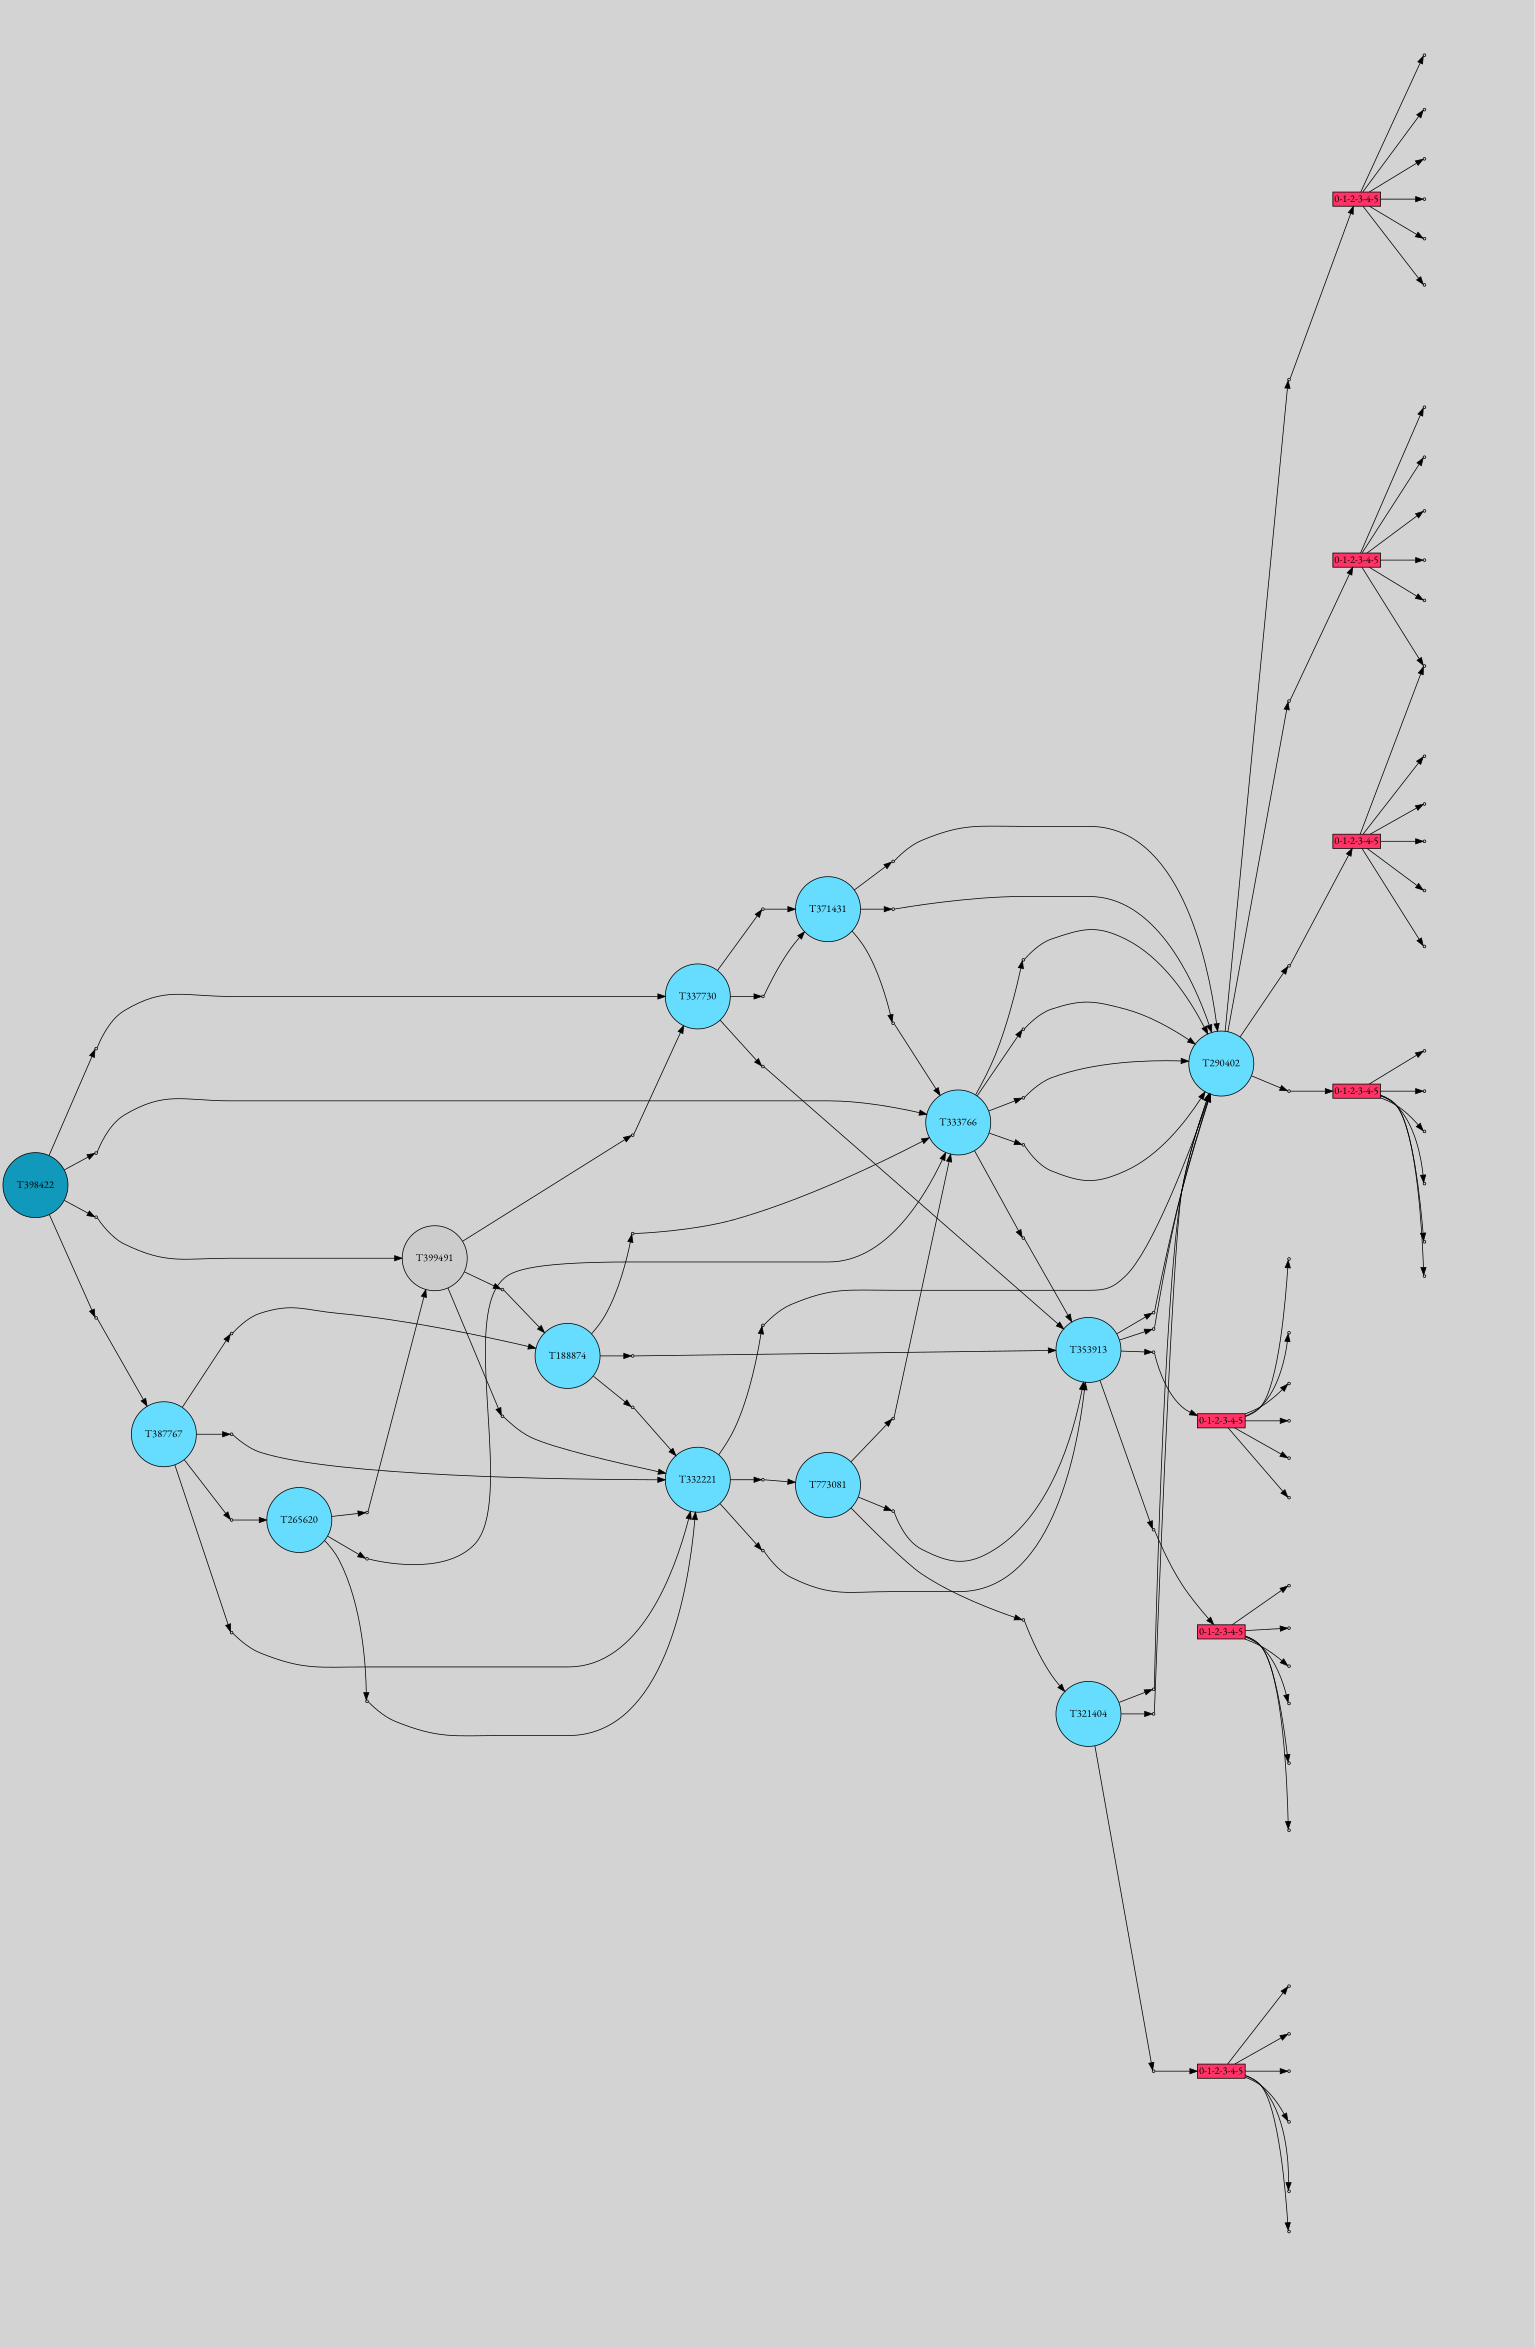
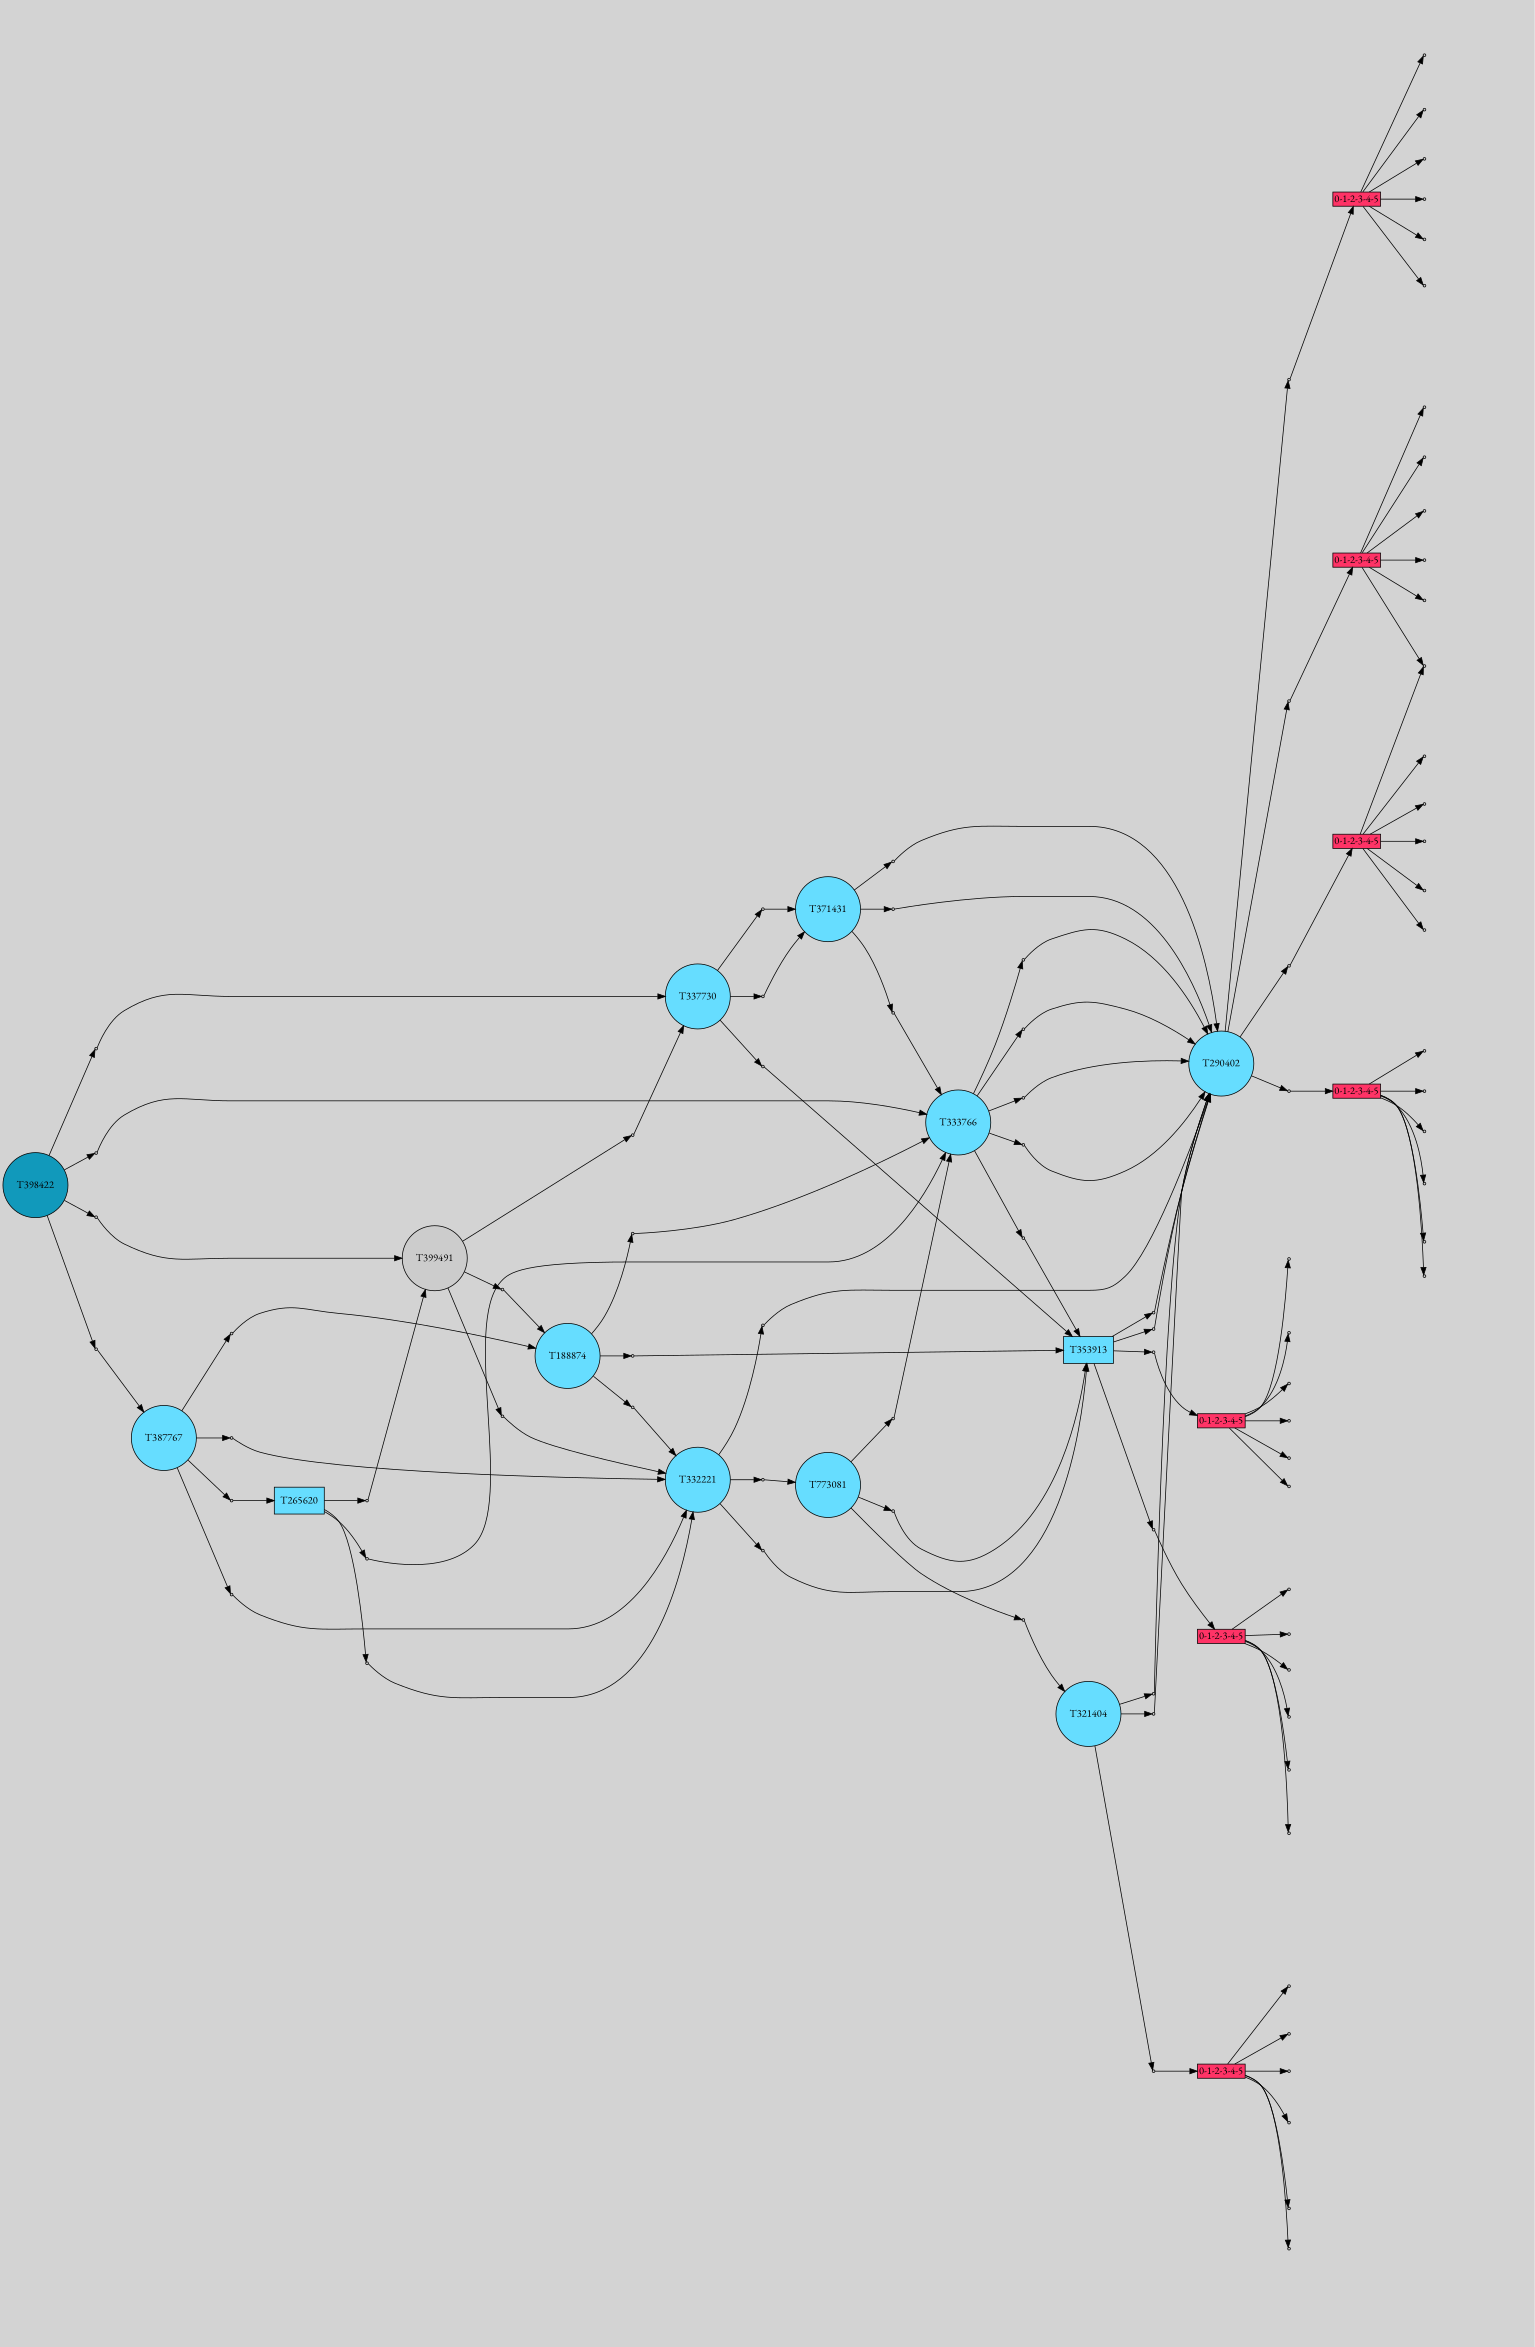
(1088, 1350) -> (1088, 1350)
(299, 1520) -> (299, 1501)
